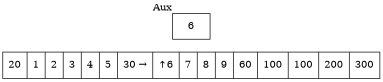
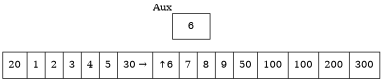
(245, 65) -> (245, 65)
